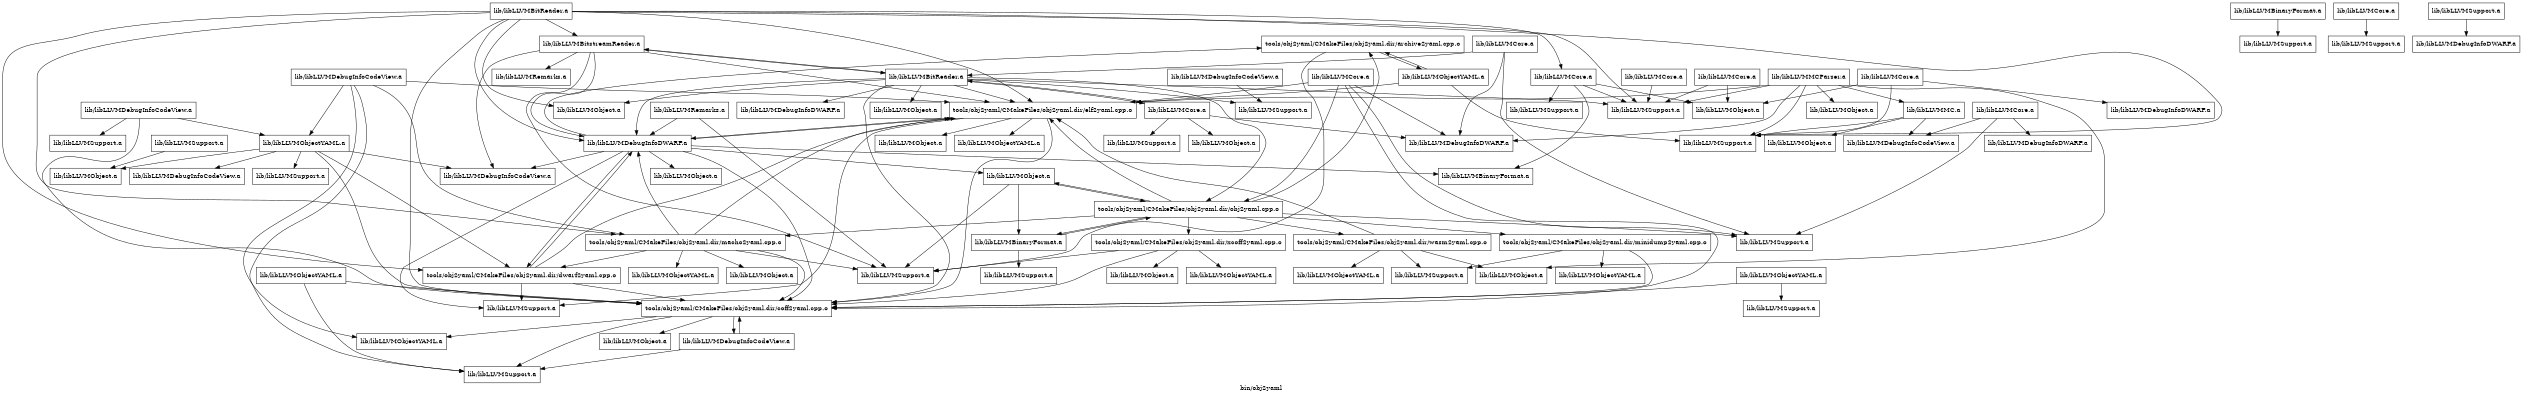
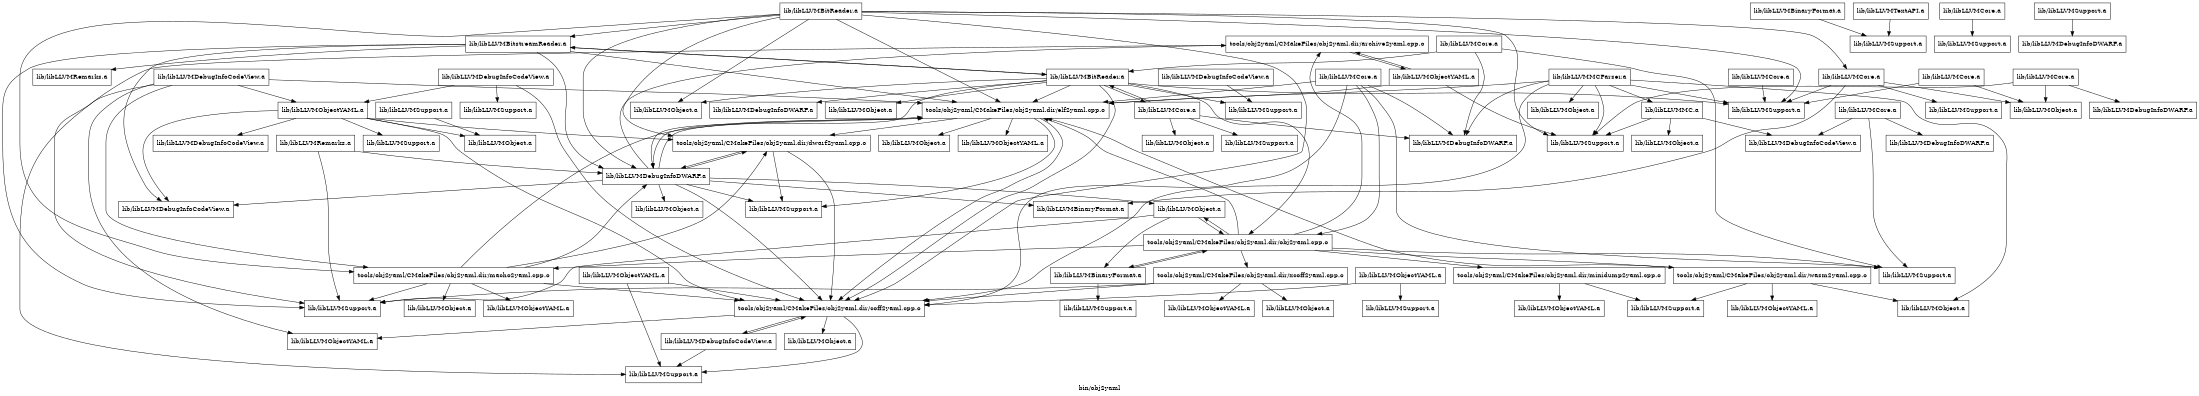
none -> (1891, 11)
(735, 181) -> (896, 126)
(1265, 301) -> (1255, 186)
